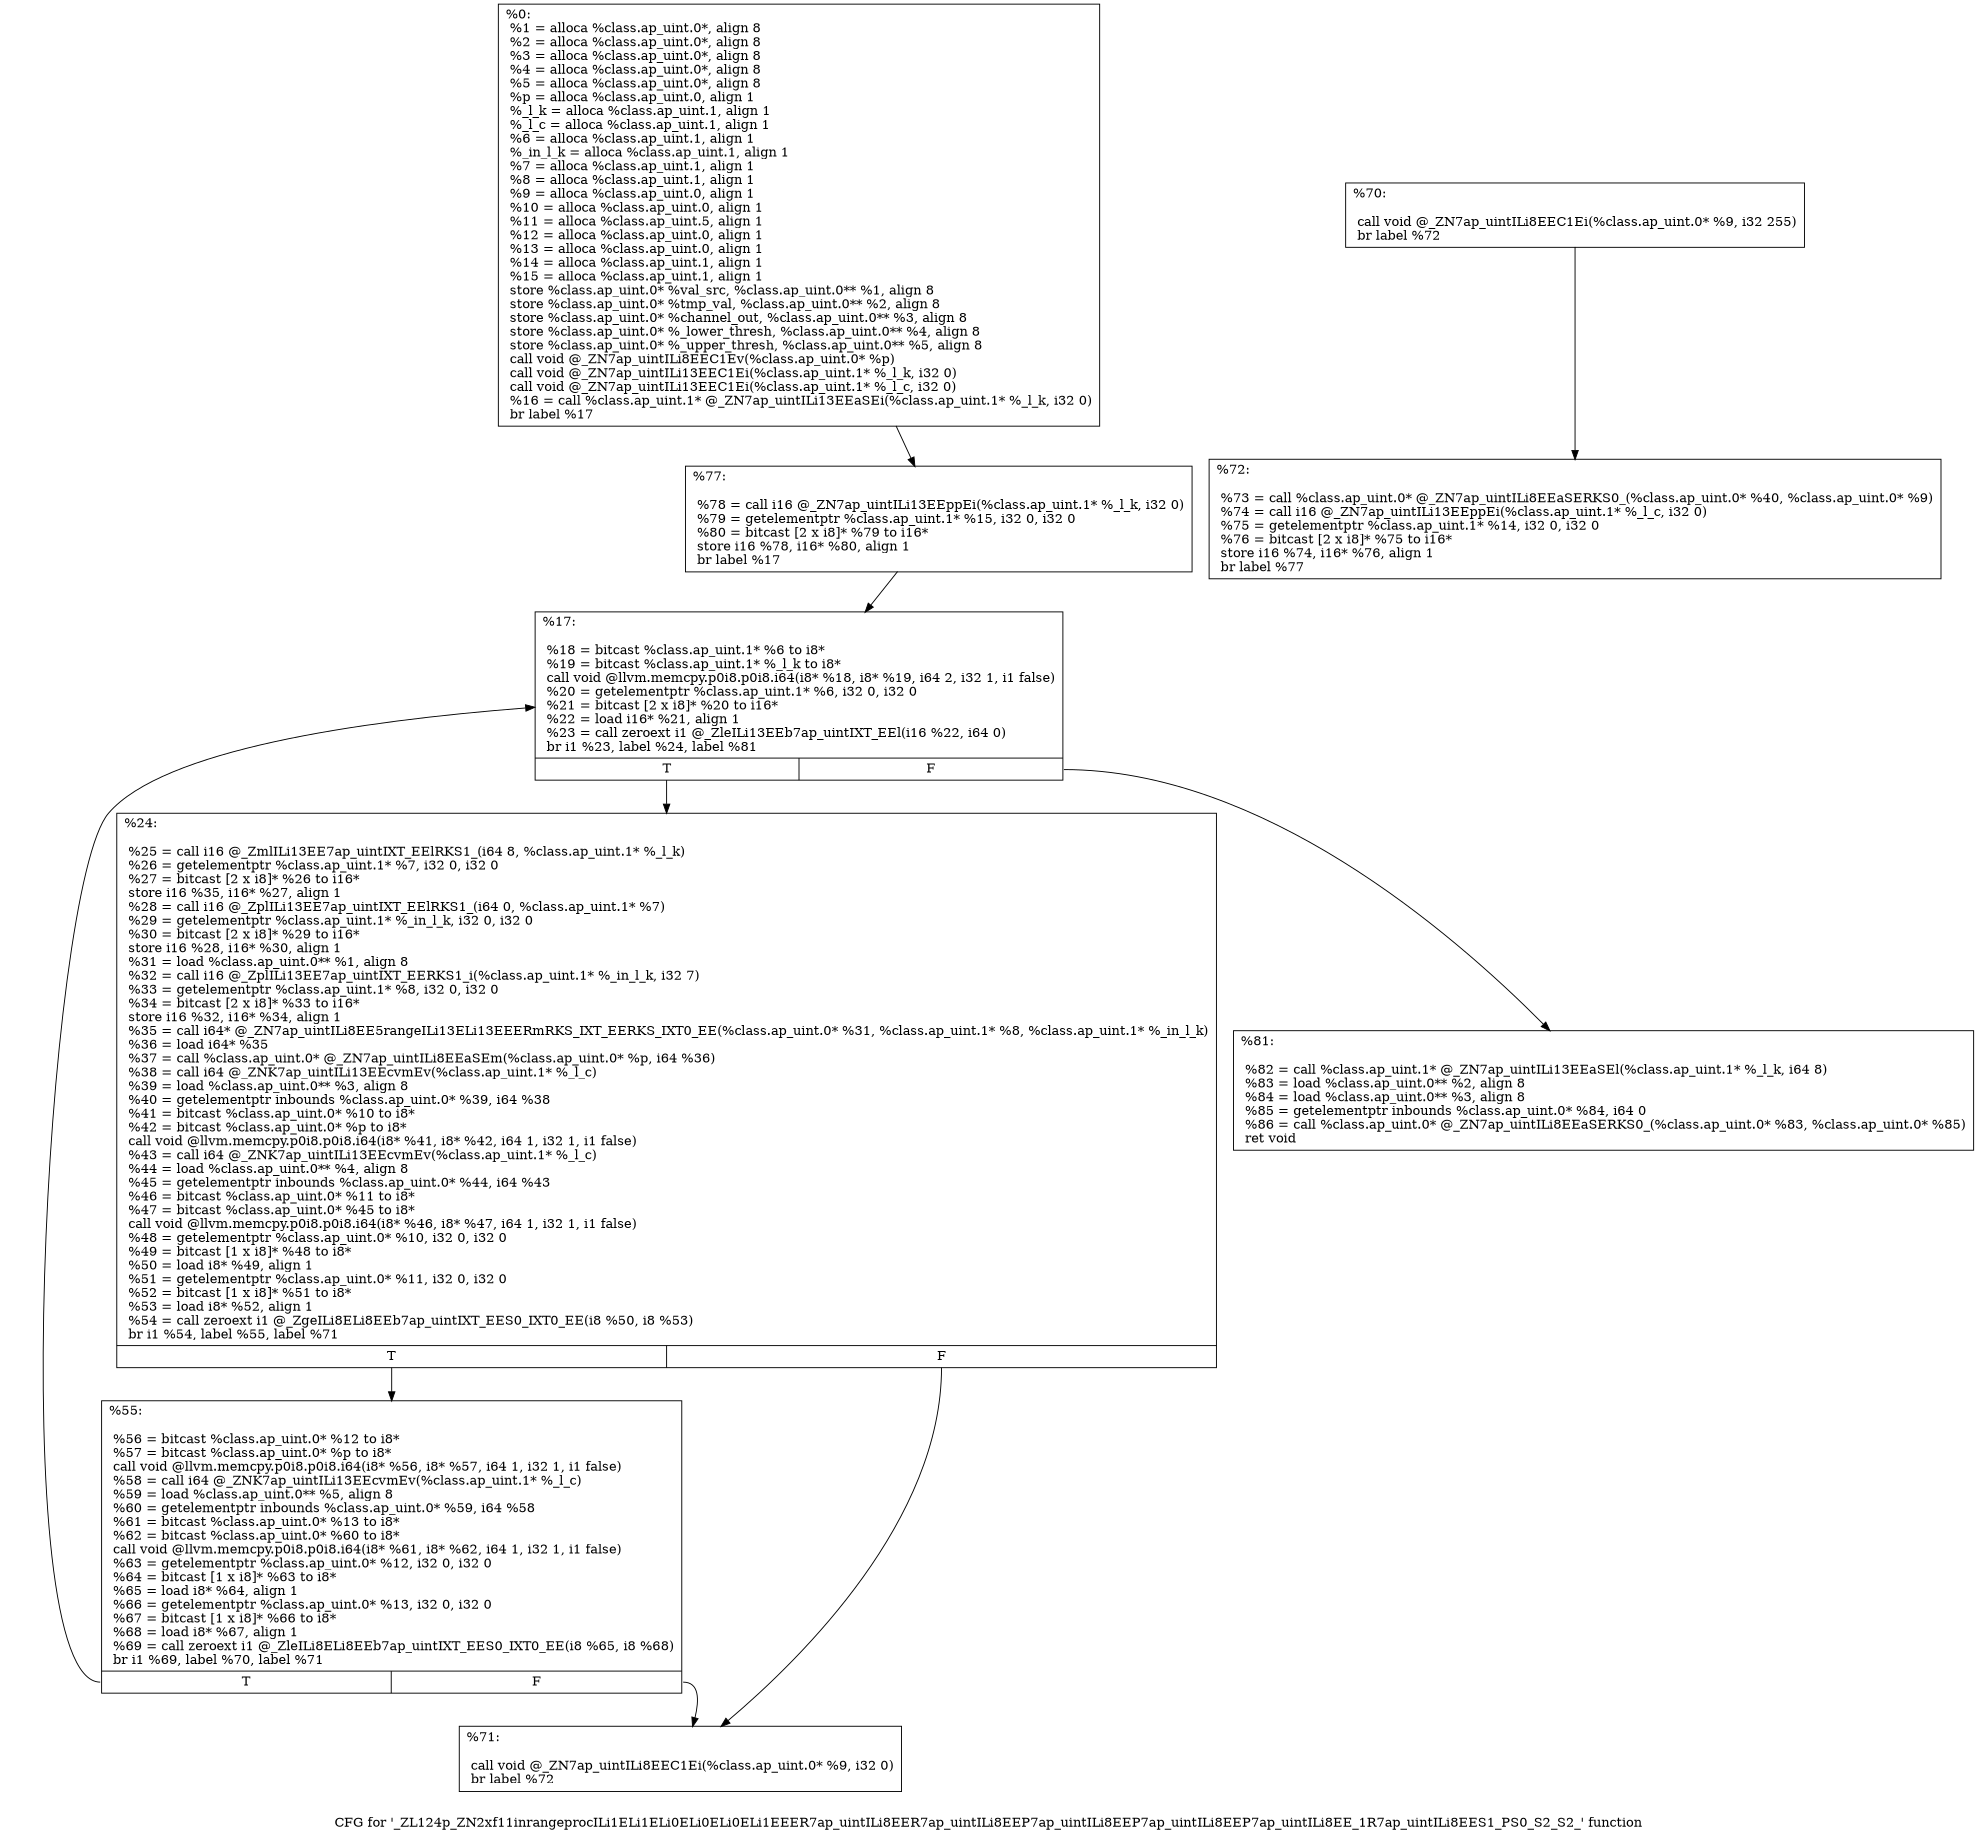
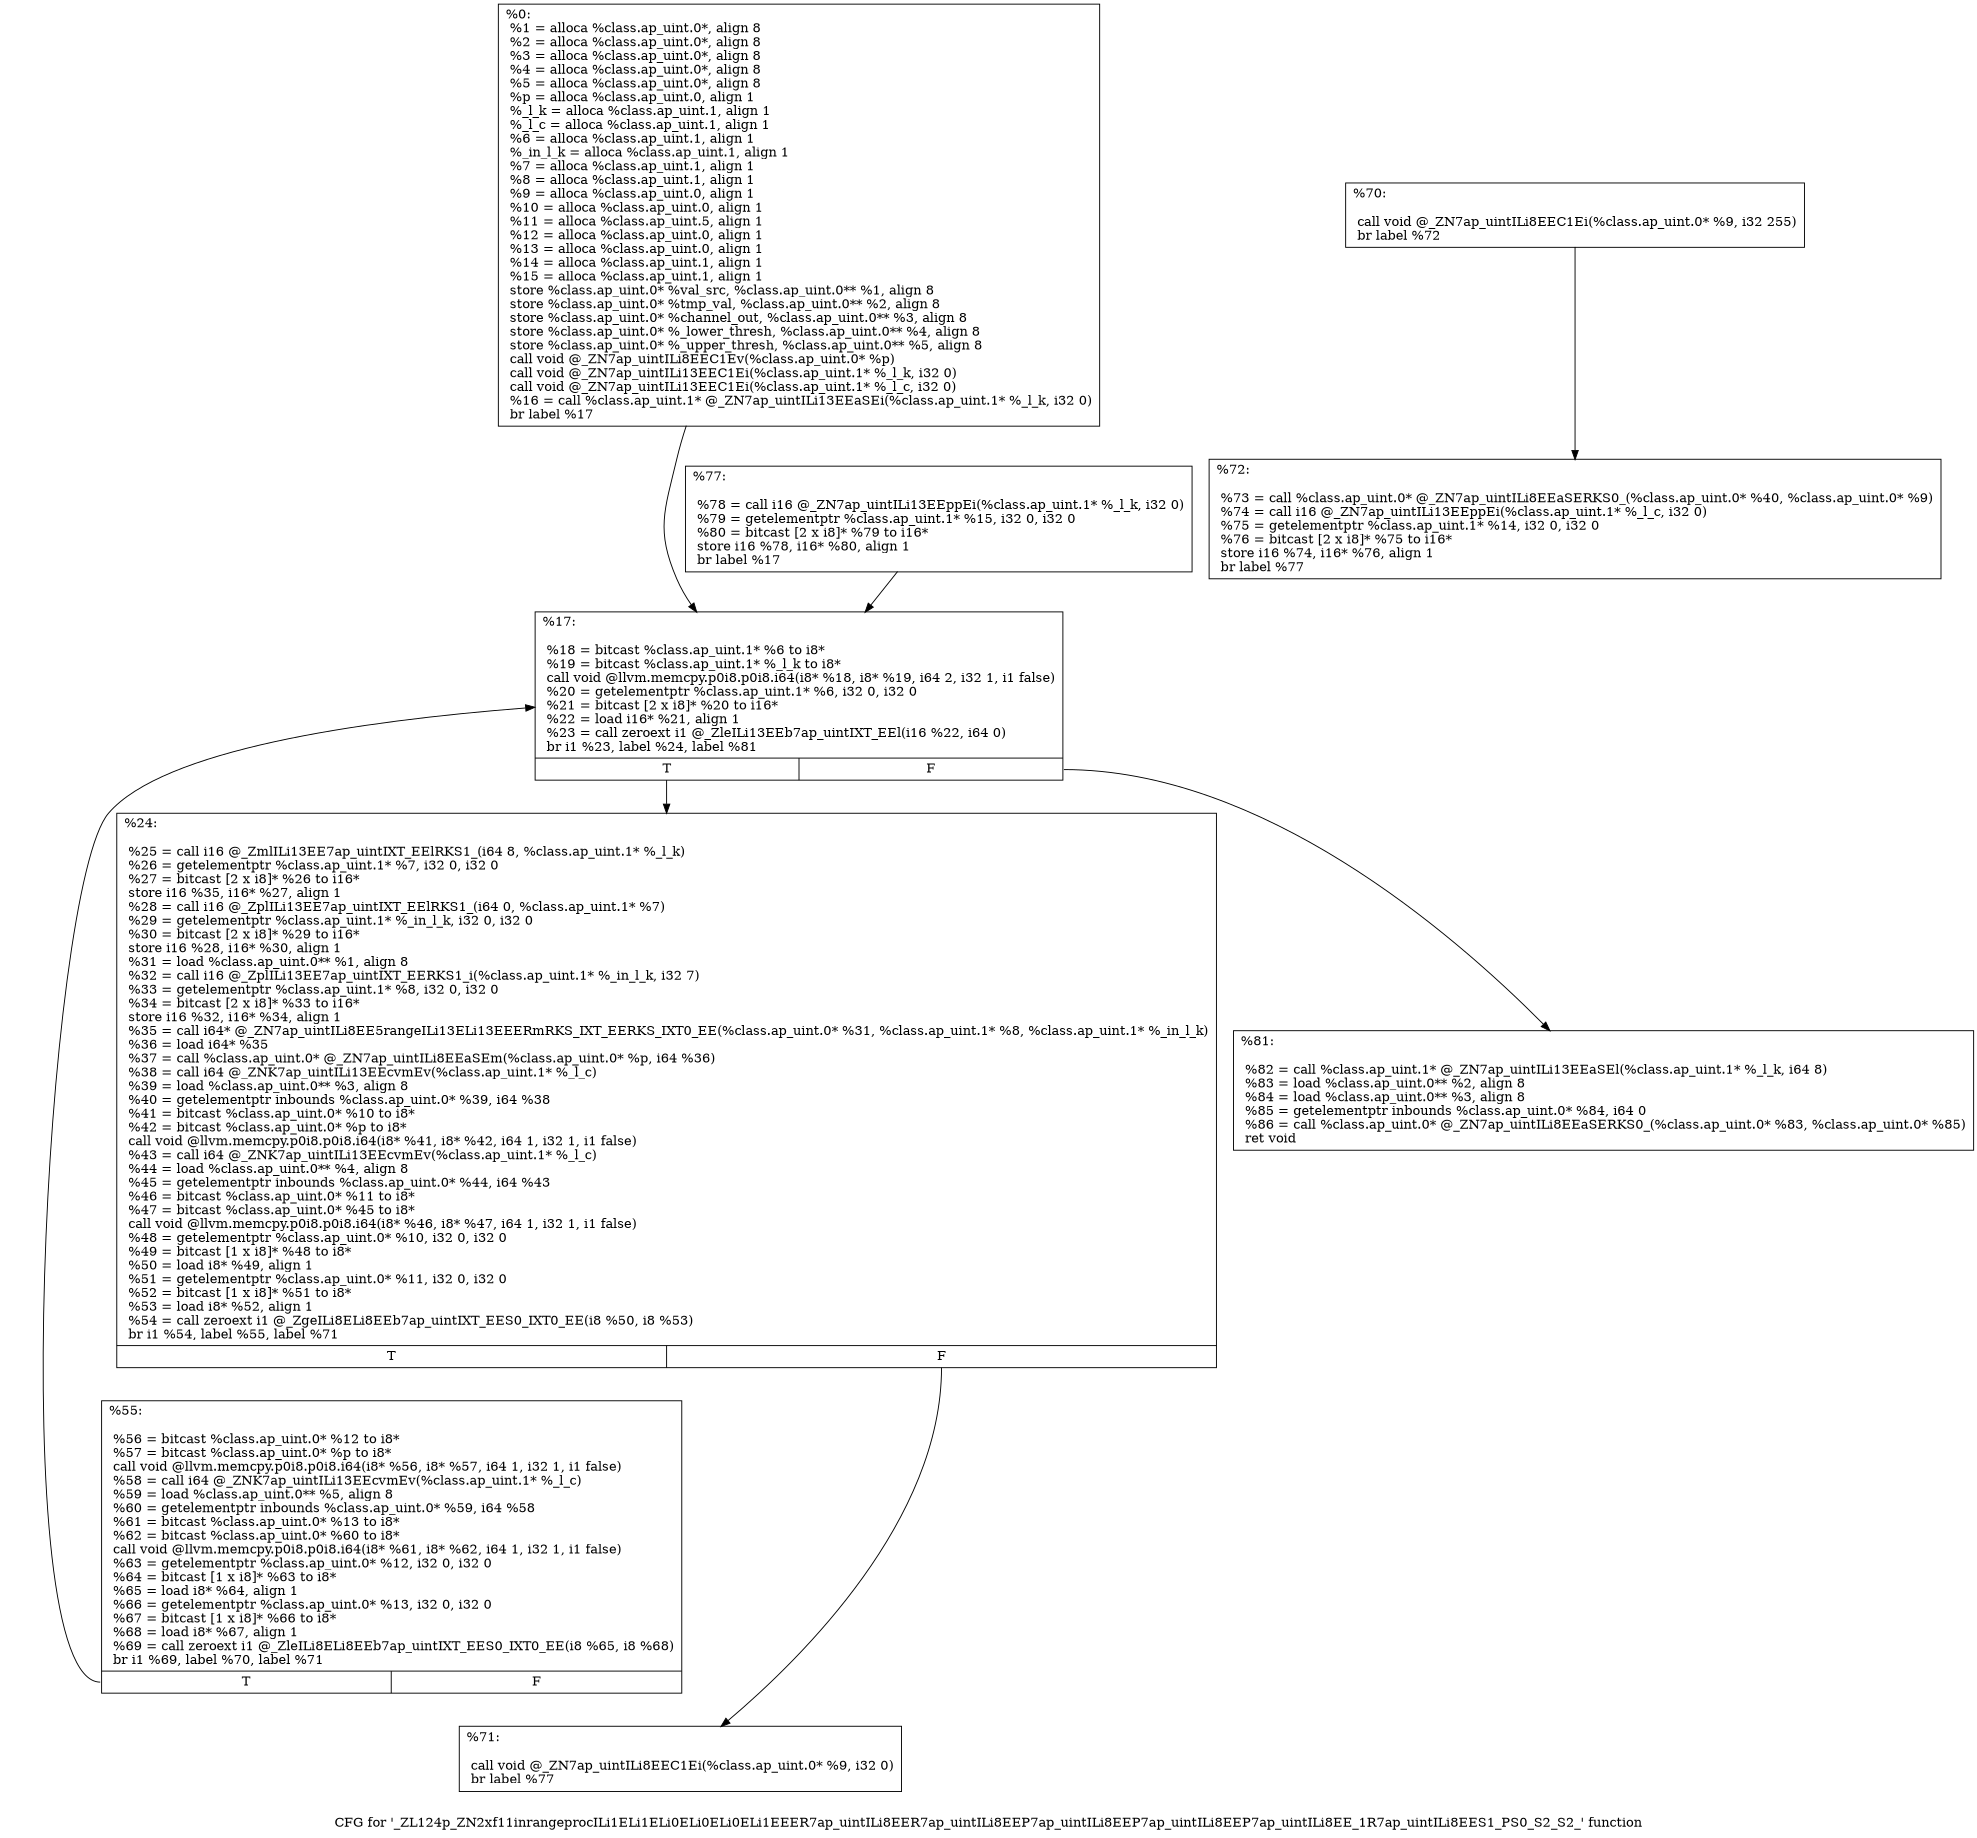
(904, 442) -> (665, 517)
(392, 1380) -> none
(697, 1696) -> none
(511, 1780) -> (511, 1780)
